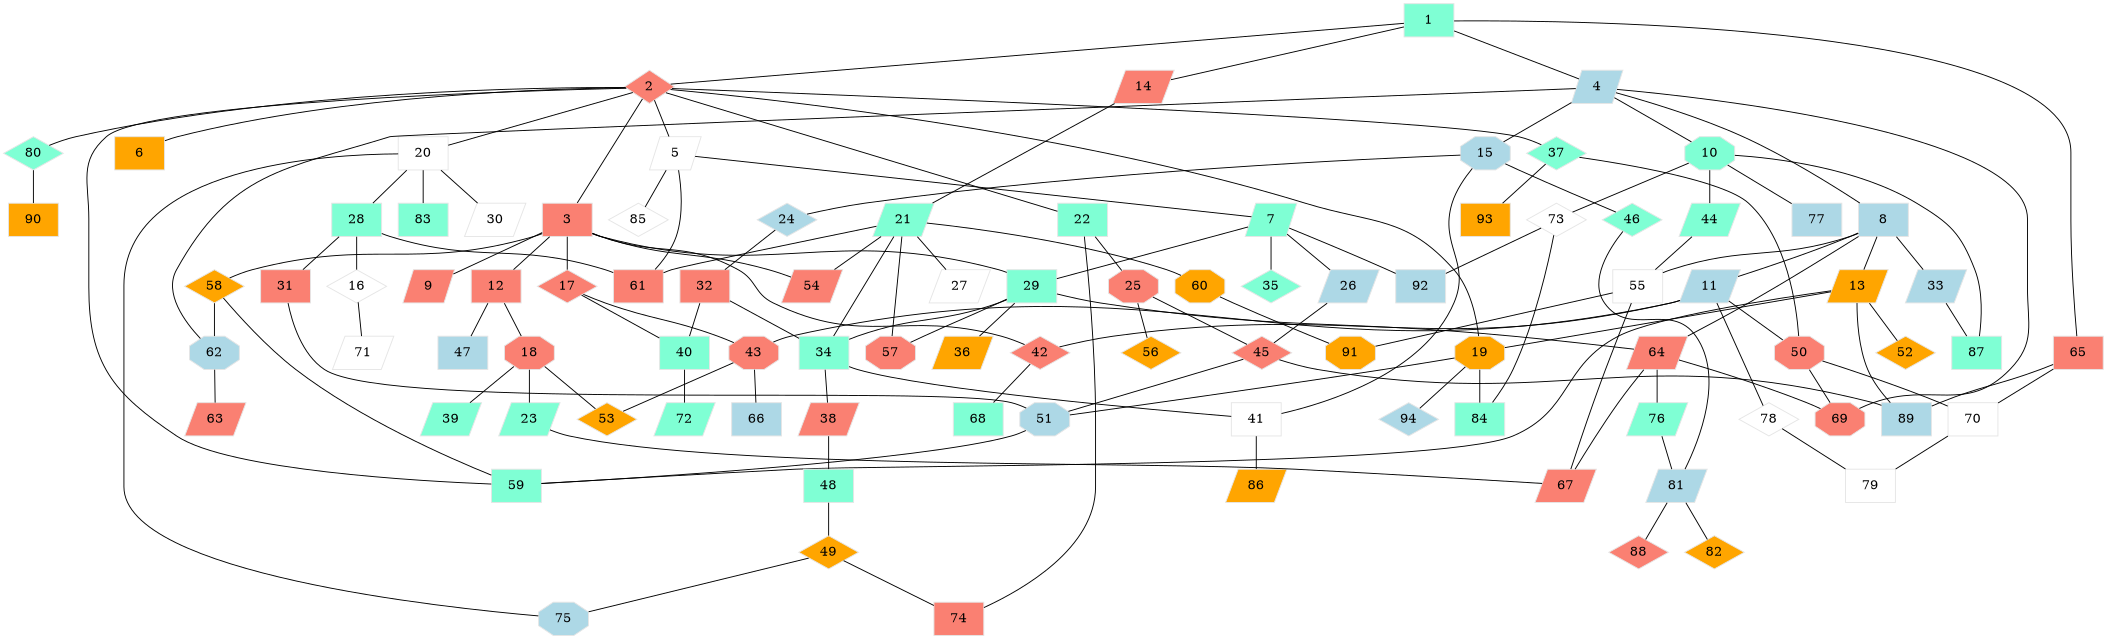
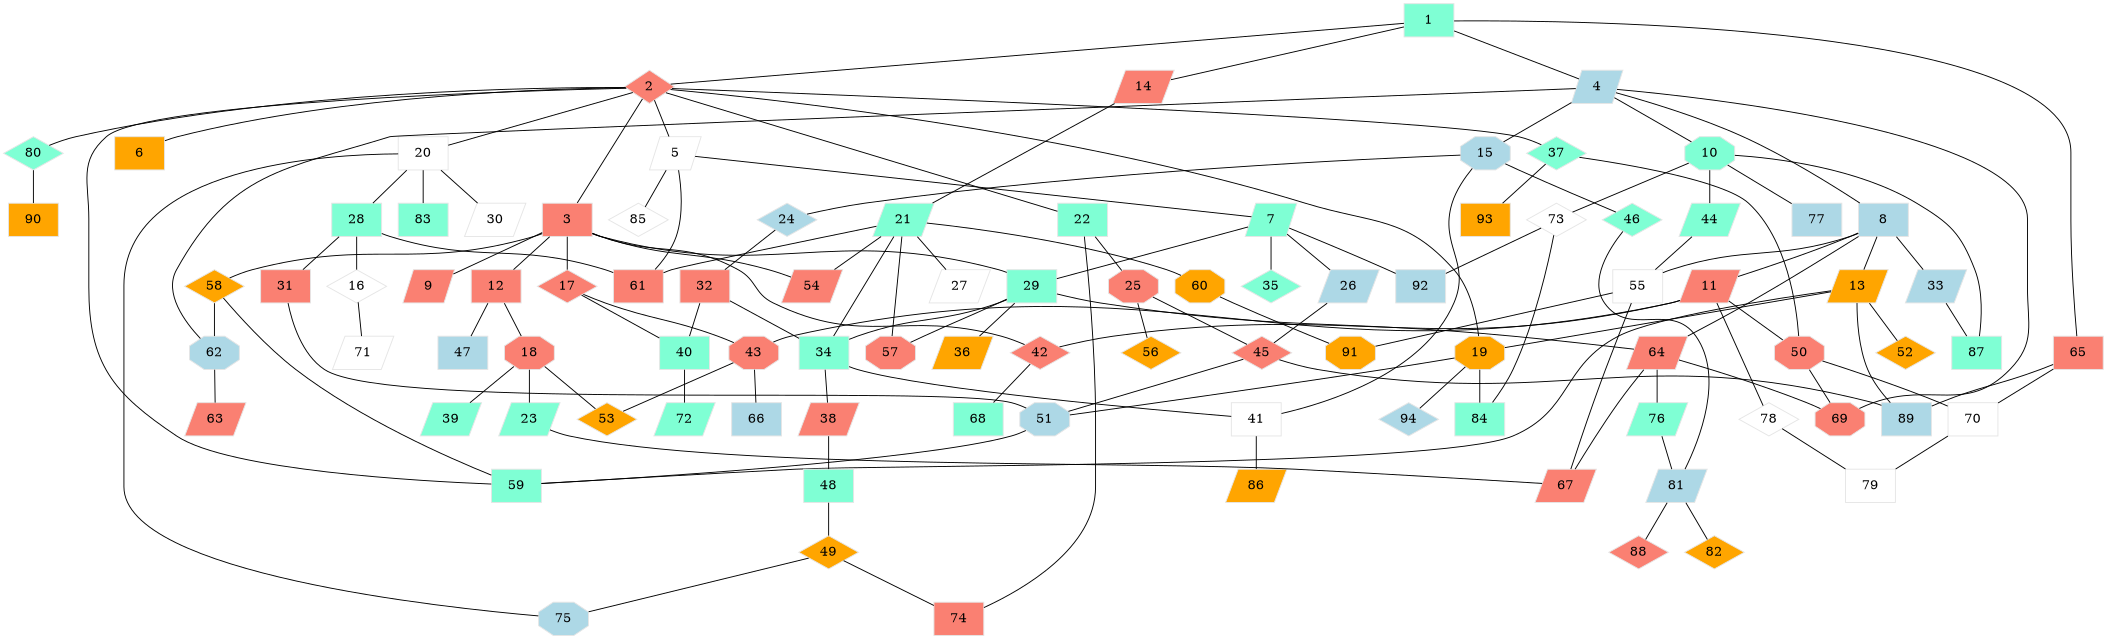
(1710, 286) -> (1710, 286)
